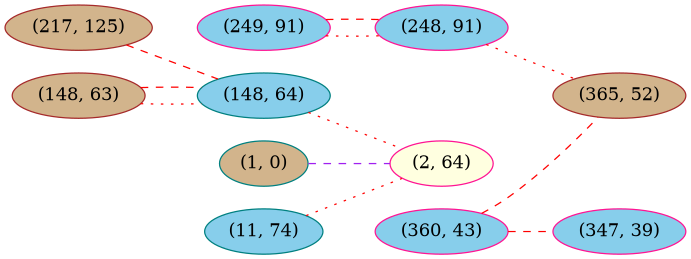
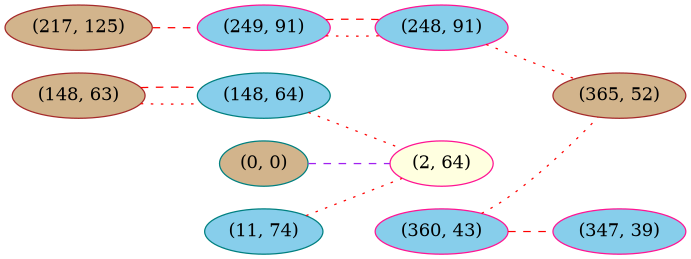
(172, 62) -> (175, 28)
(264, 164) -> (264, 164)
(543, 170) -> (543, 170)
